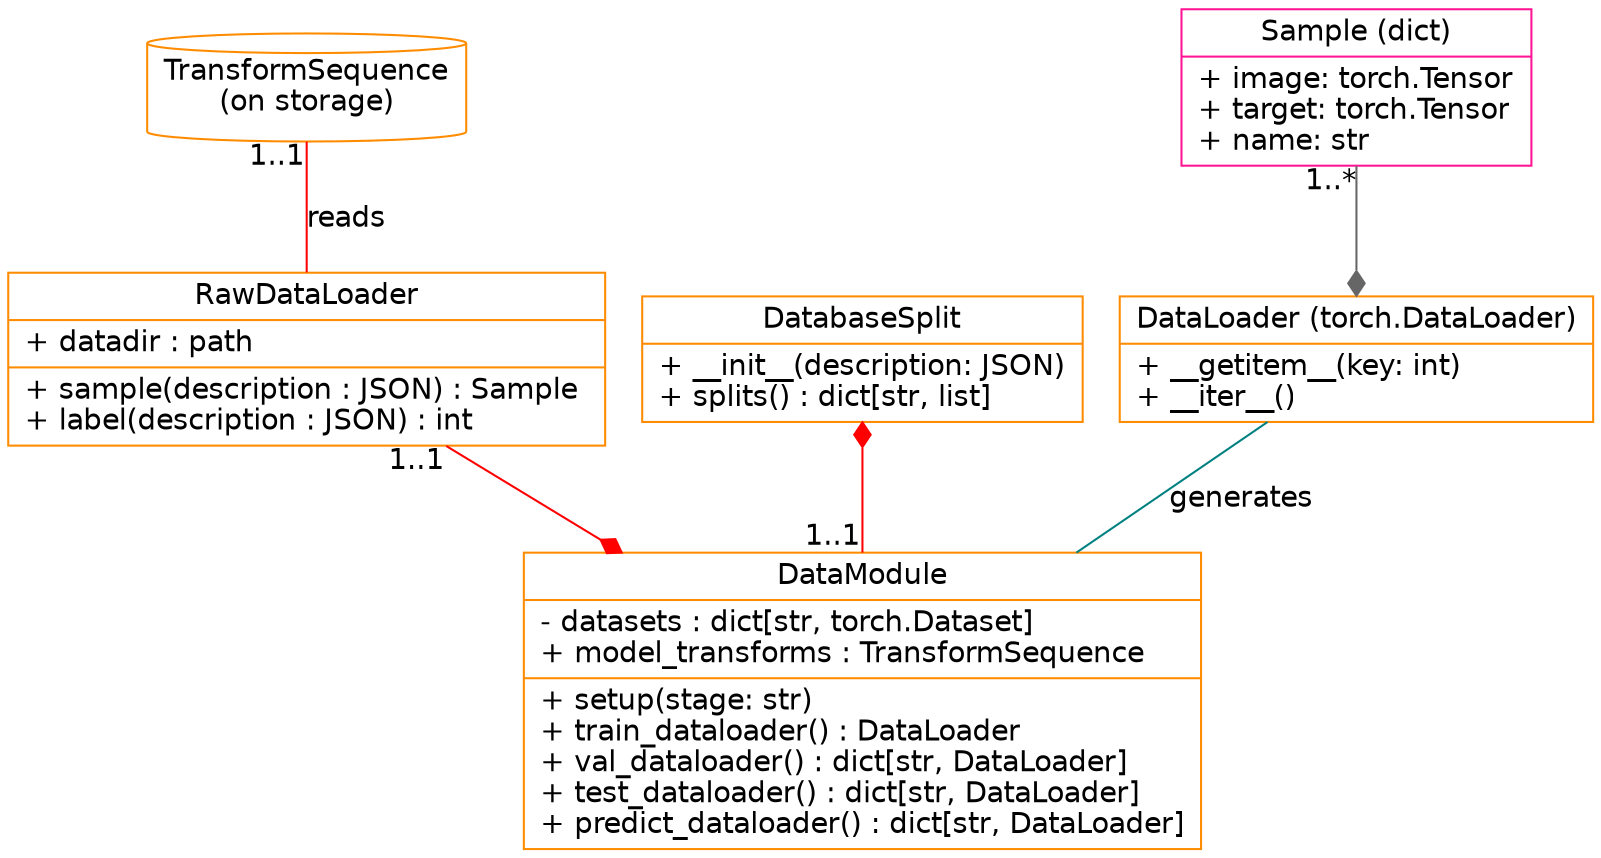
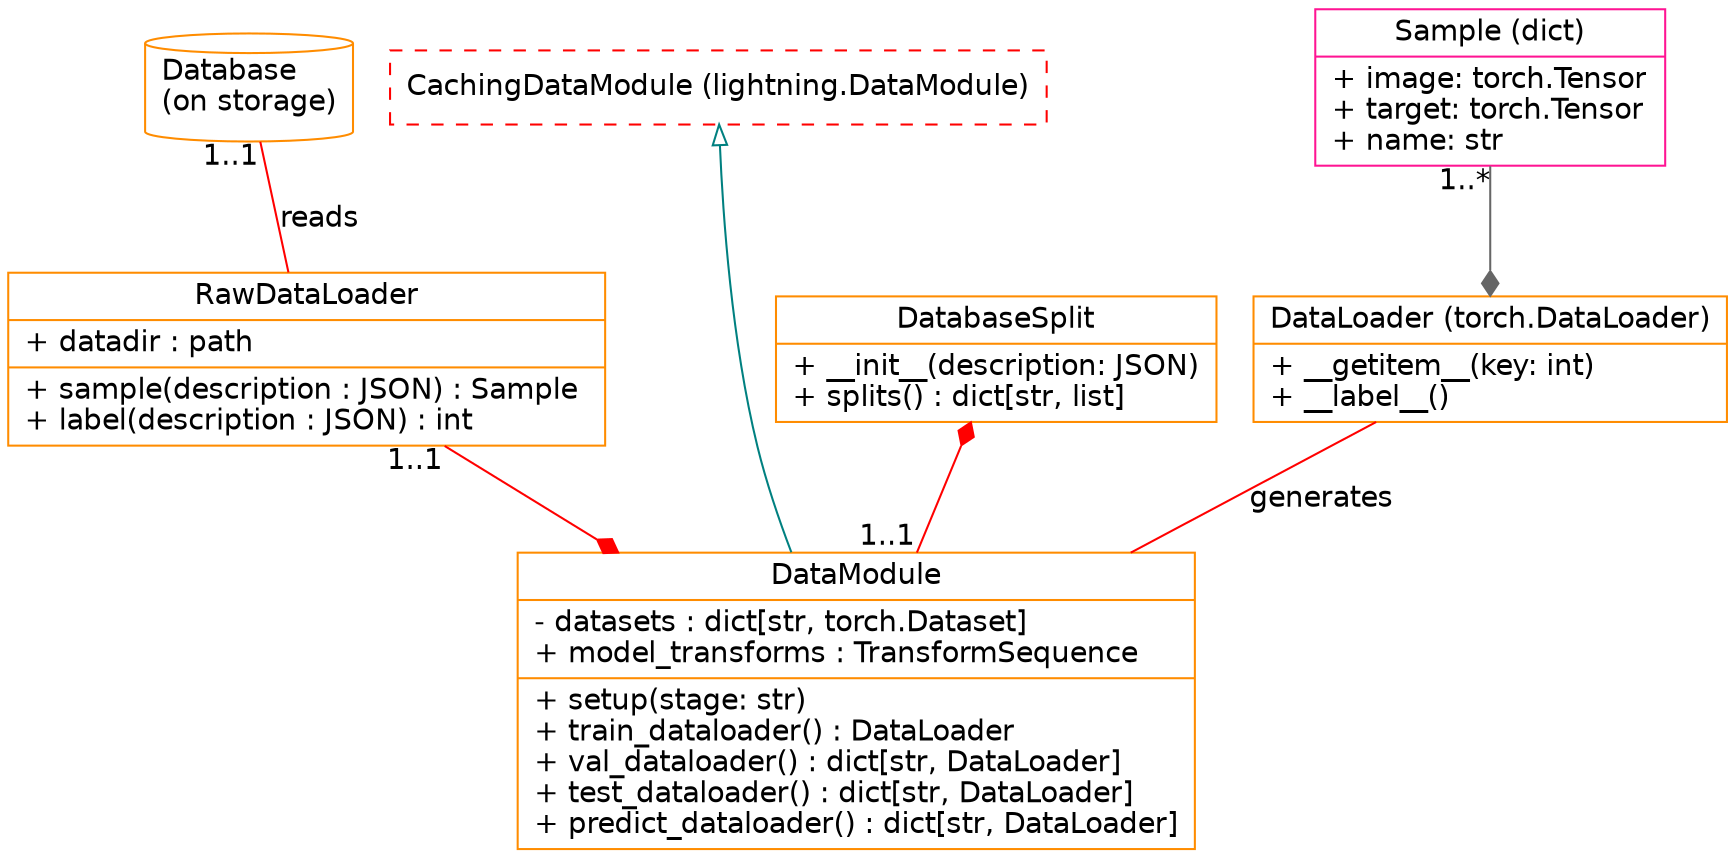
(307, 87) -> (249, 87)
none -> (718, 87)
(1216, 397) -> (1361, 397)
(1172, 487) -> (1253, 487)
